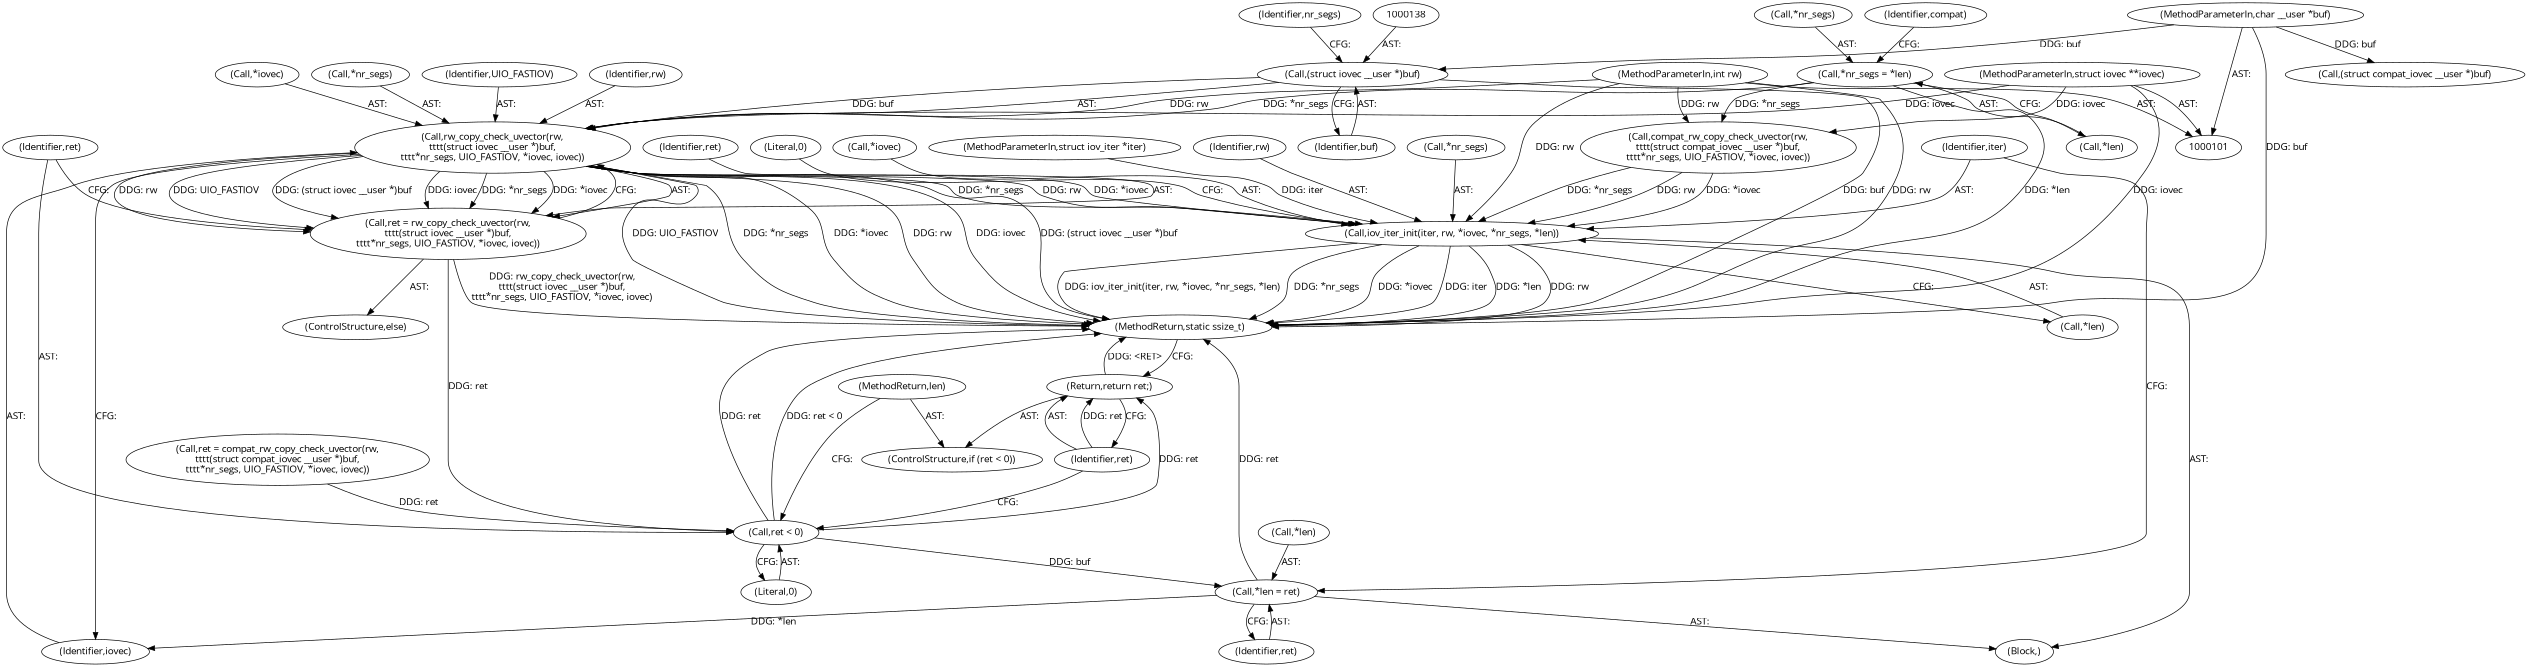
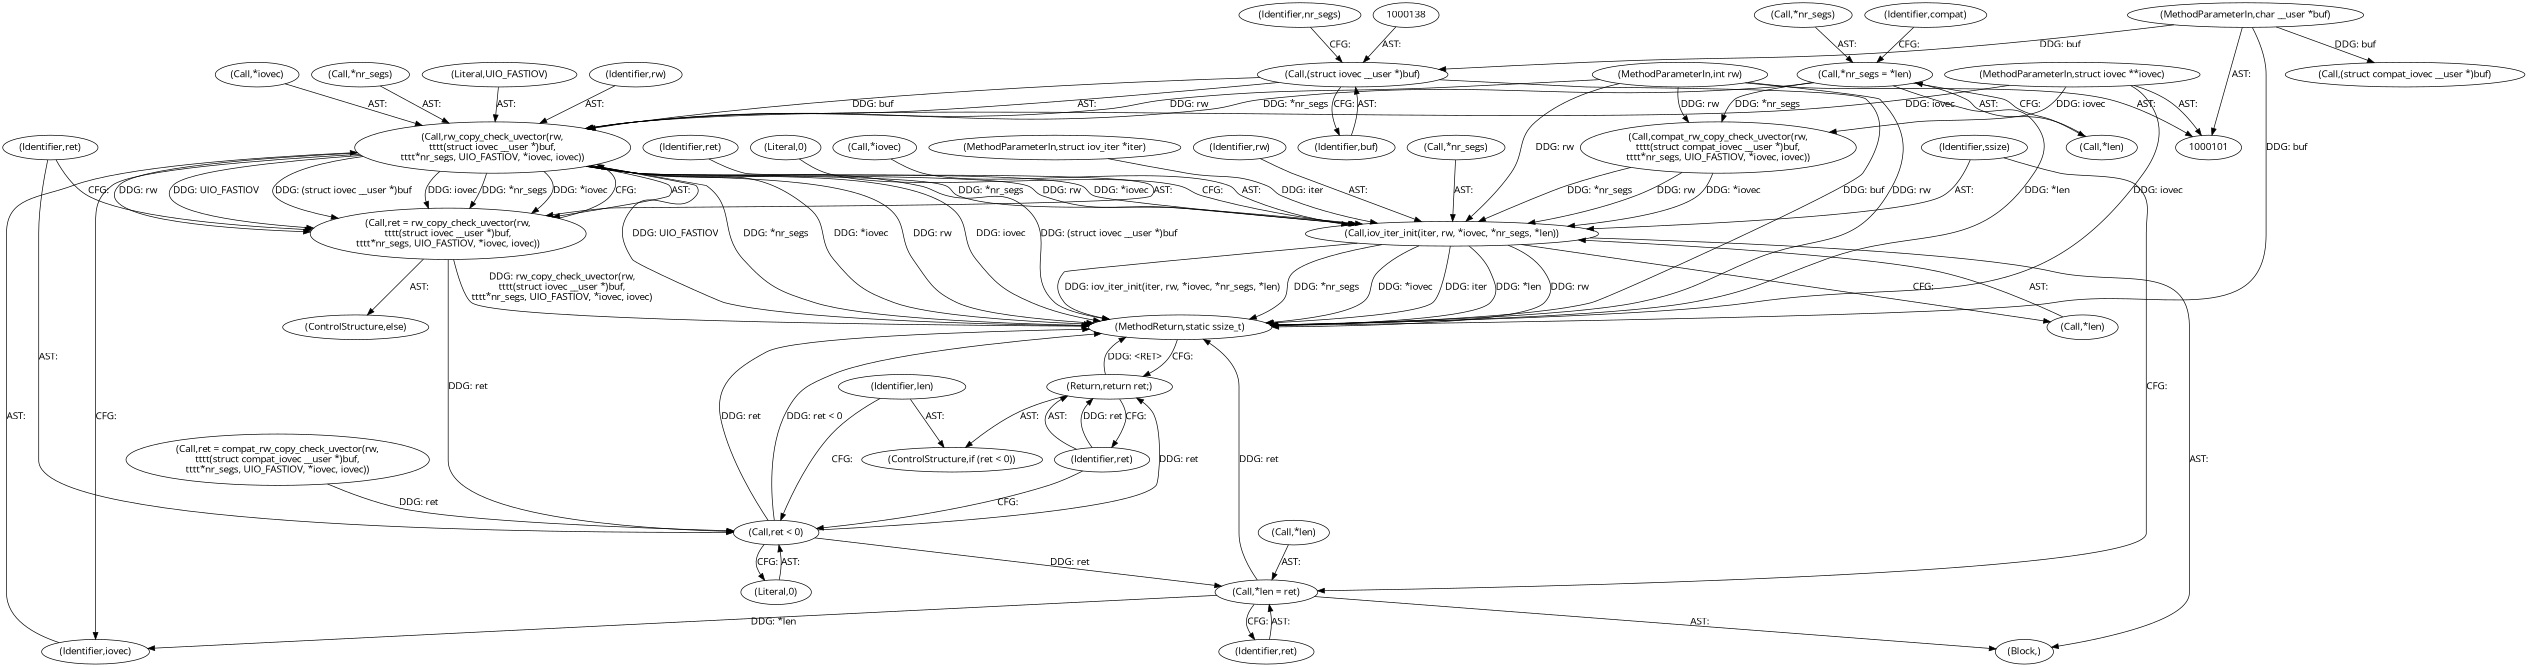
(500, 75) -> (500, 75)
(1974, 148) -> (1974, 148)
(902, 387) -> (902, 387)
(1070, 562) -> (1070, 562)
